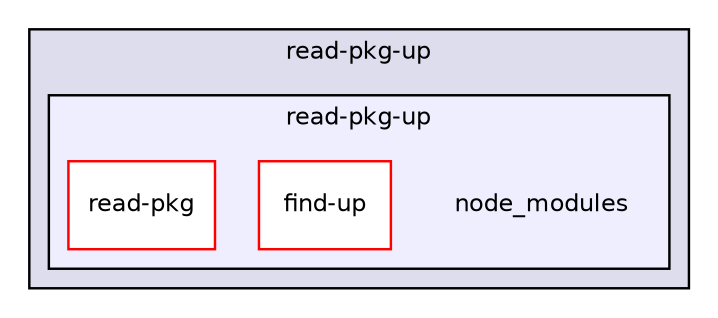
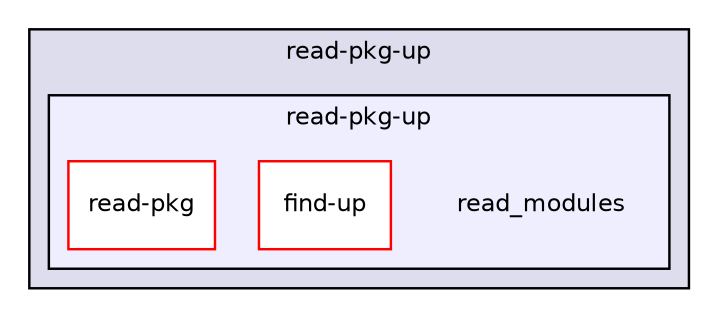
(542, 205) -> (542, 205)
